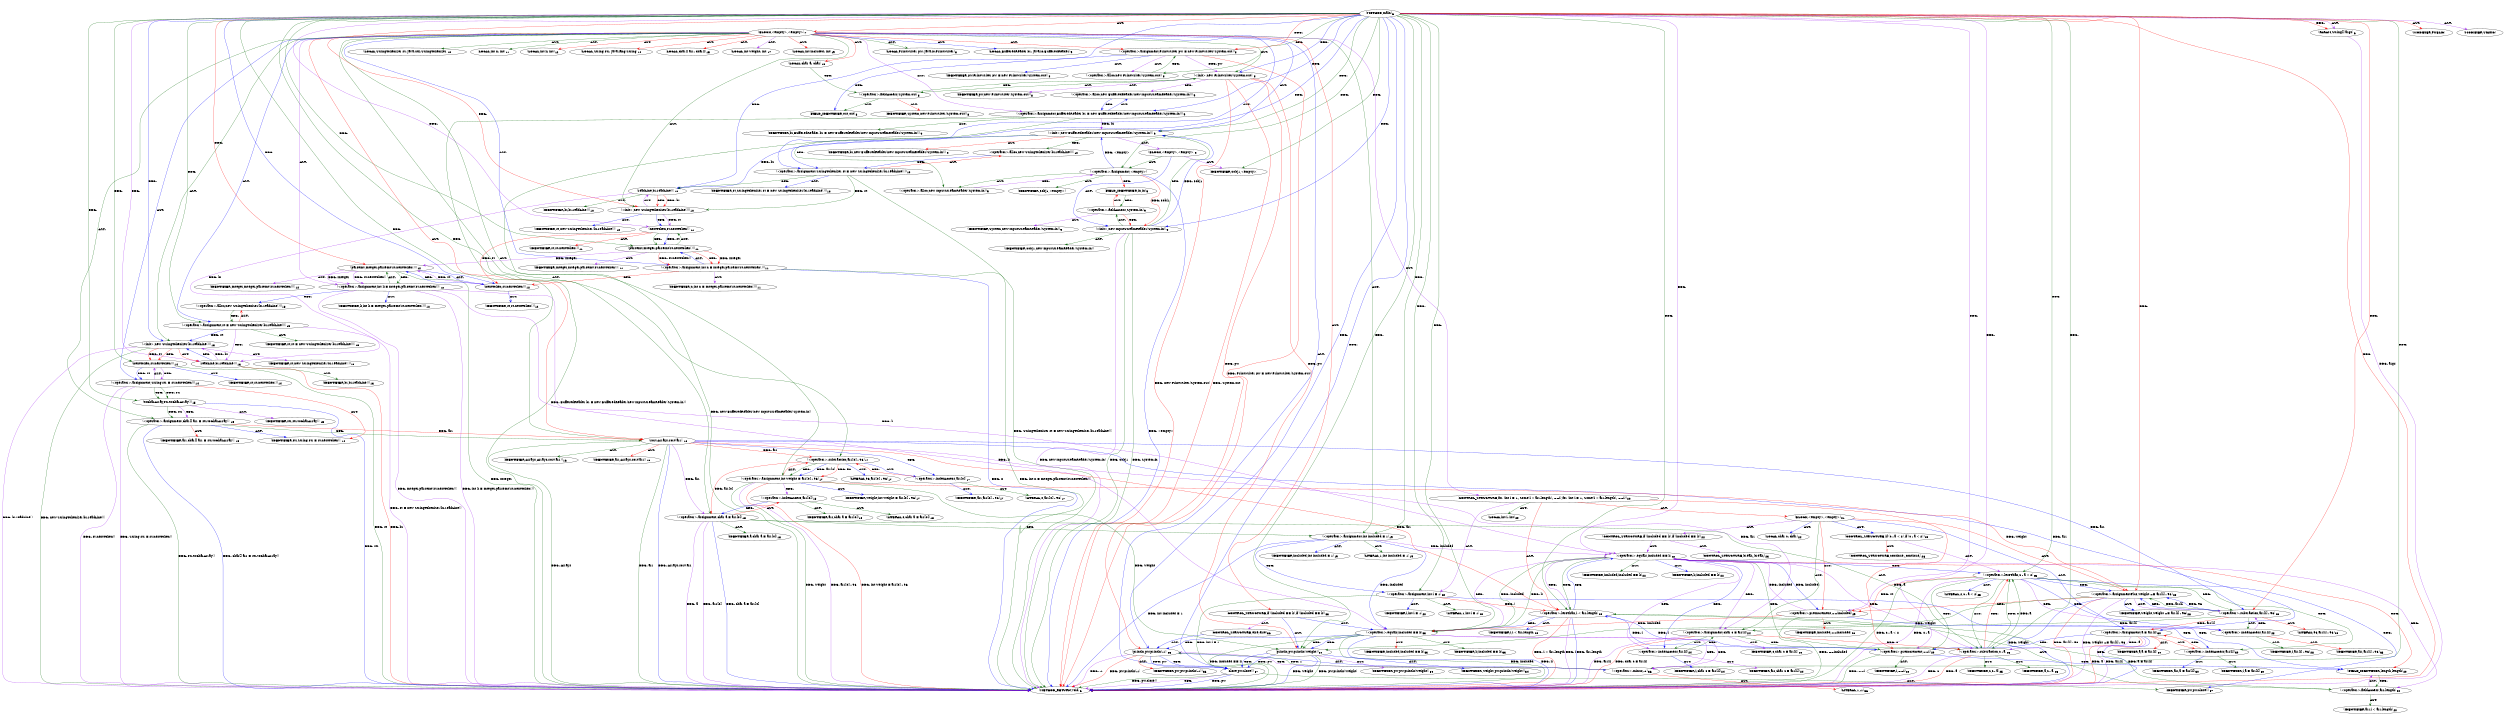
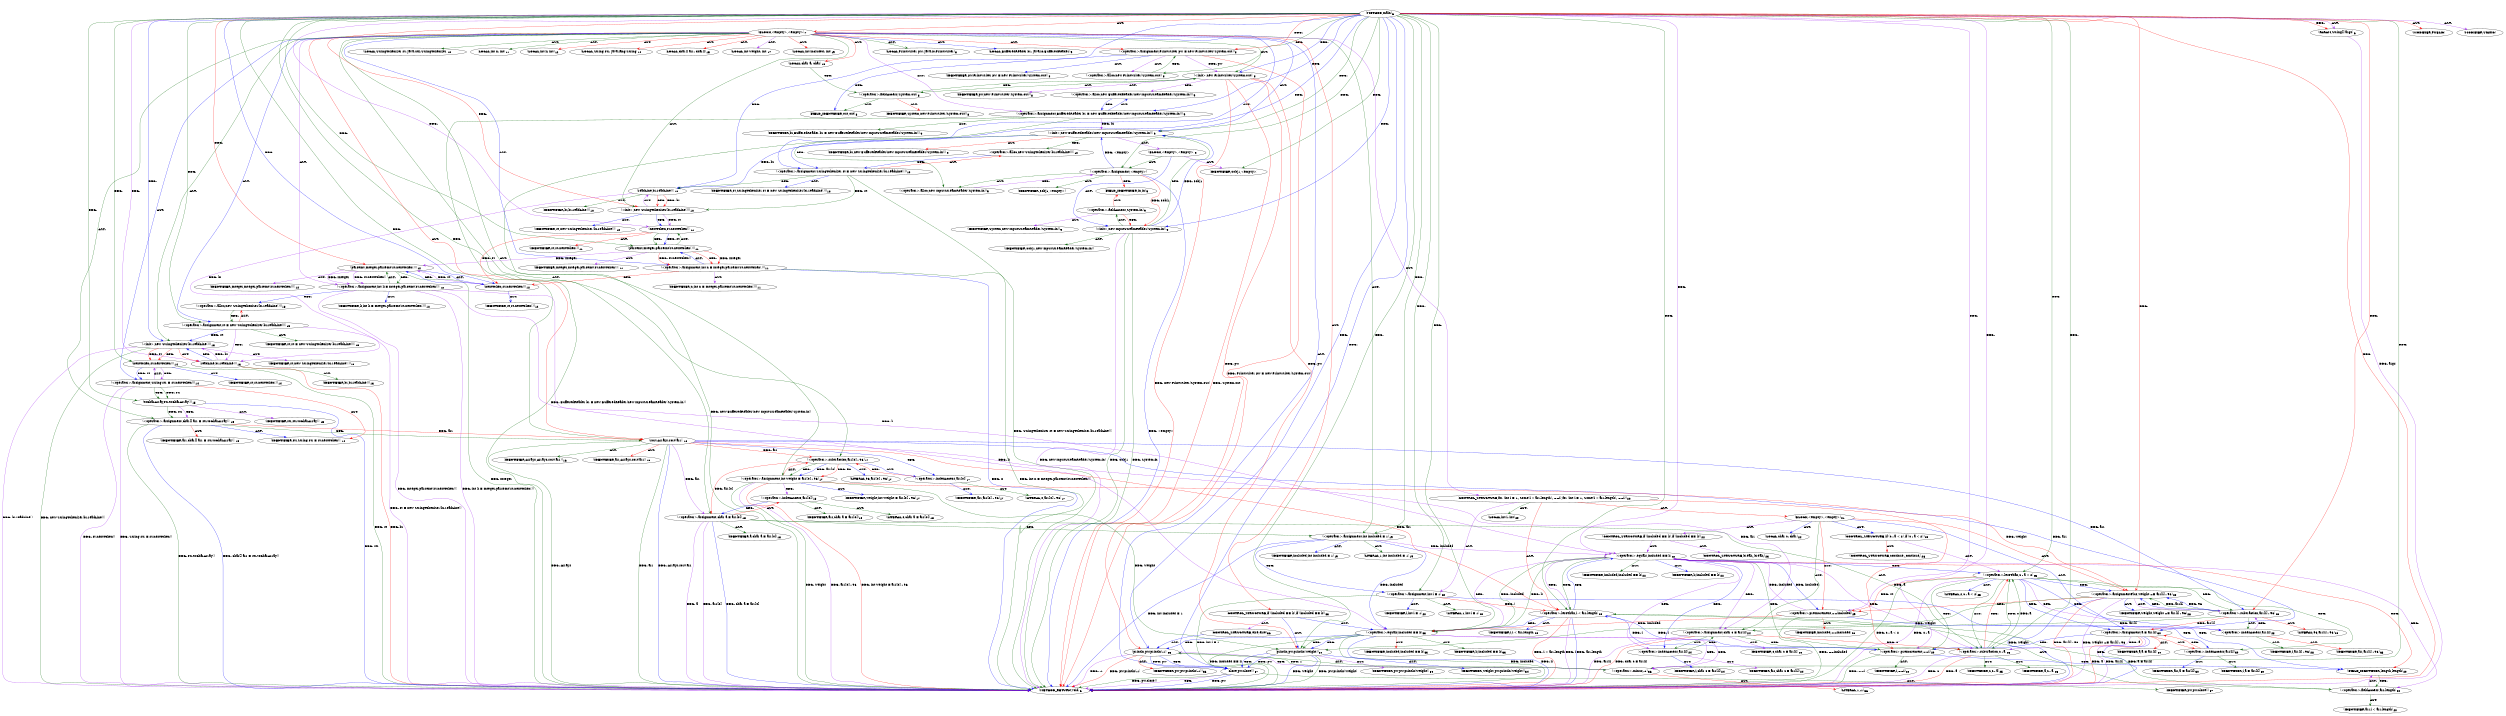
(1124, 200) -> none
(2318, 606) -> (2053, 615)
(1359, 665) -> (1359, 665)
